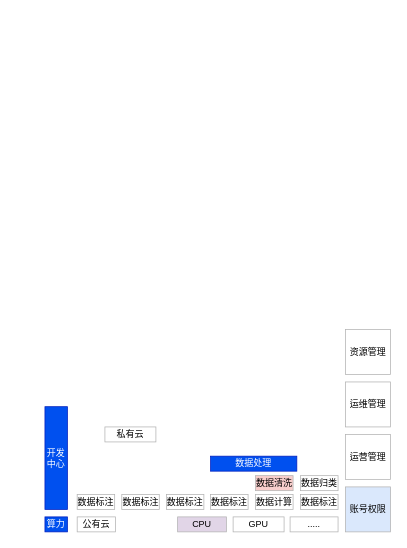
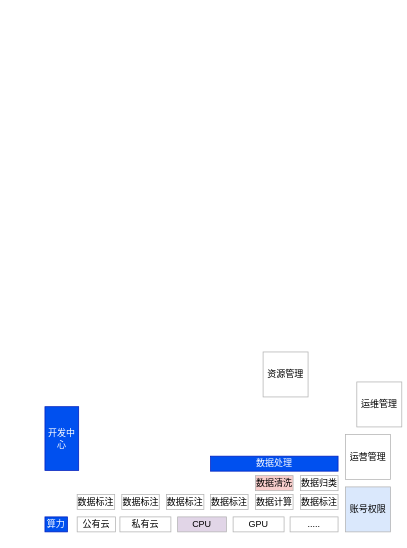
(368, 352) -> (285, 375)
(368, 405) -> (379, 405)
(130, 435) -> (145, 525)
(56, 458) -> (62, 439)
(254, 464) -> (274, 464)
